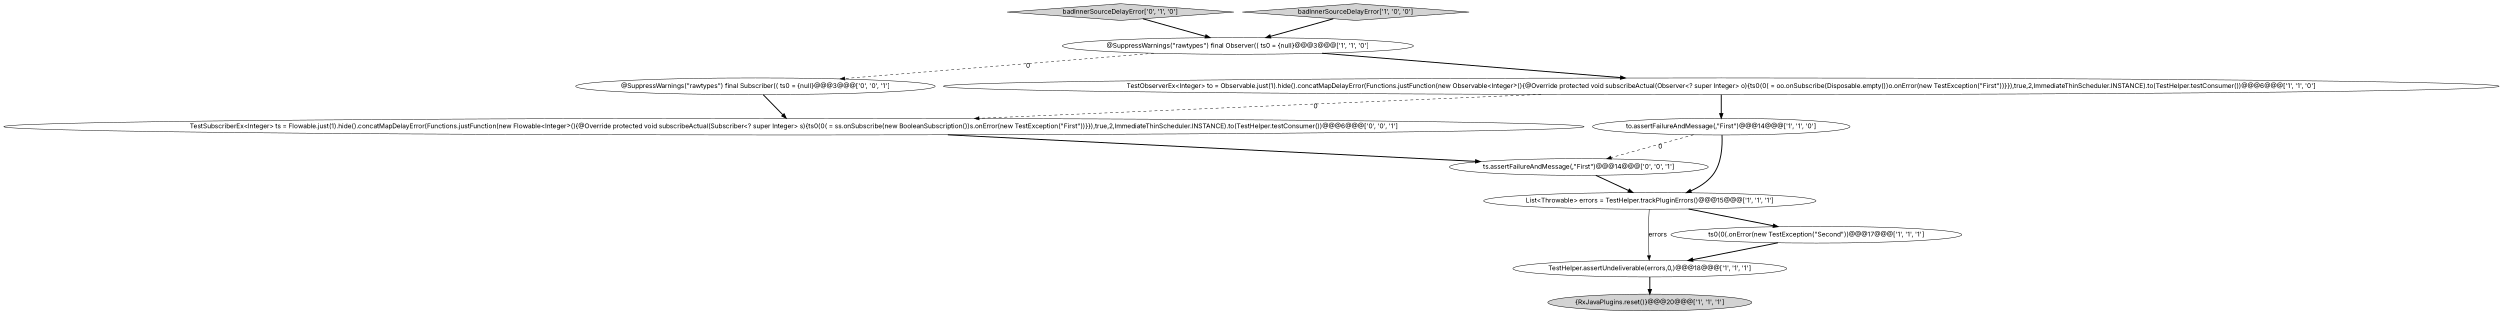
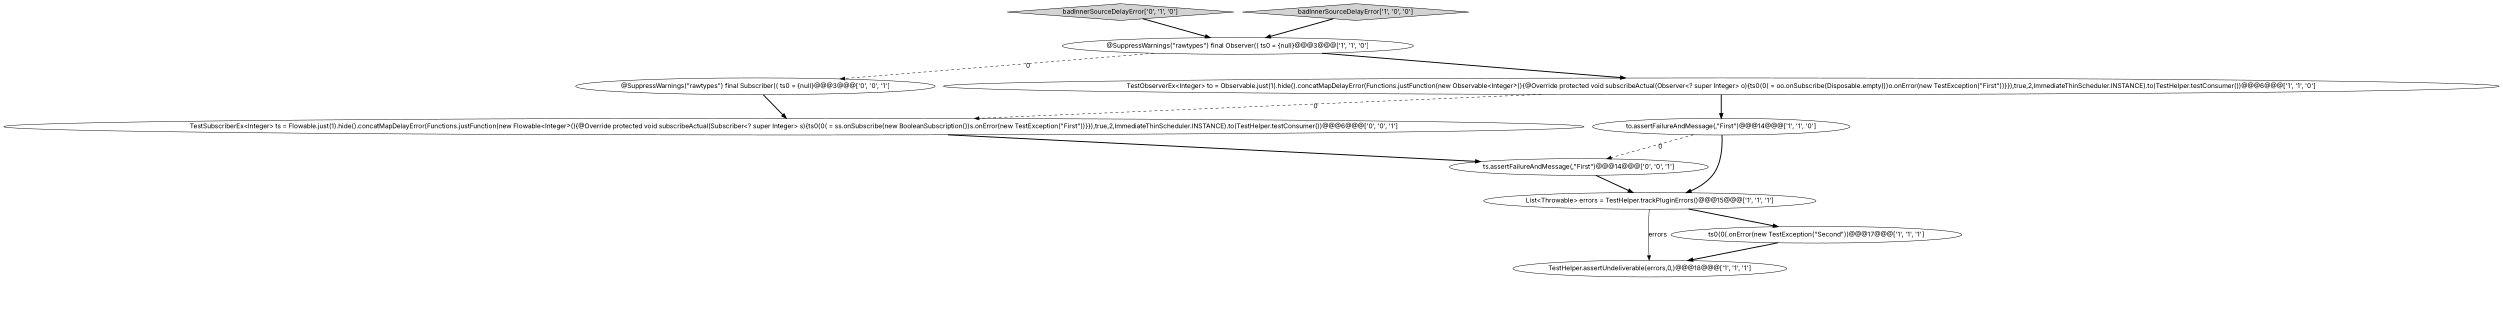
(1650, 302) -> none
